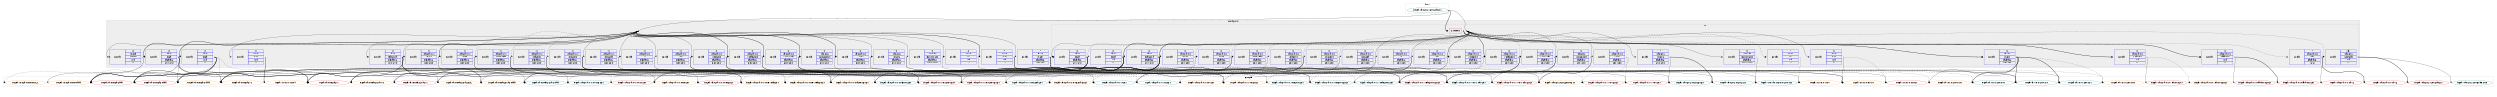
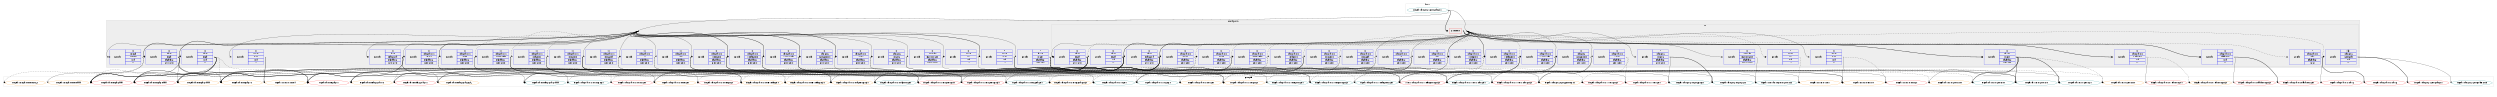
(502, 83) -> none
(1423, 83) -> (1423, 83)
